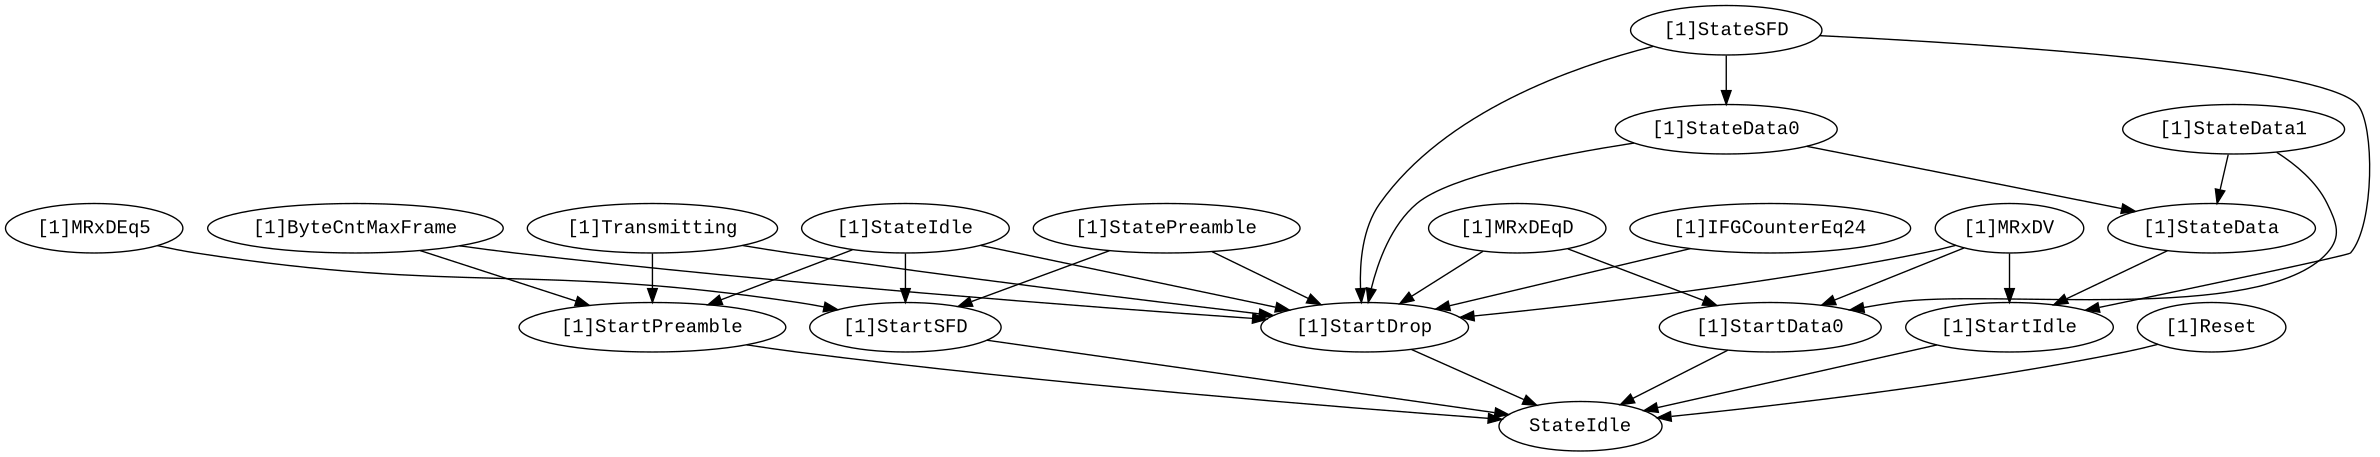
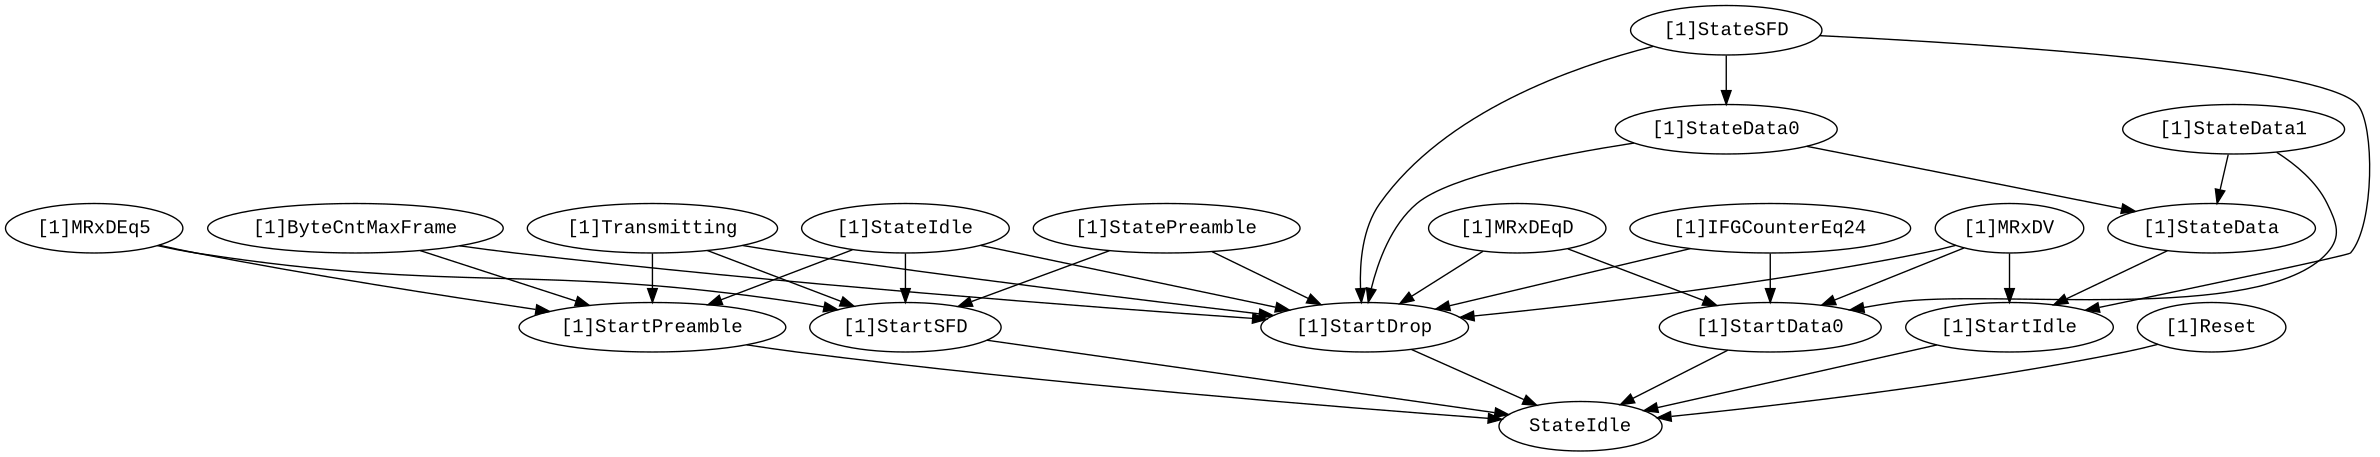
none -> (758, 270)
none -> (1770, 270)
none -> (347, 280)
